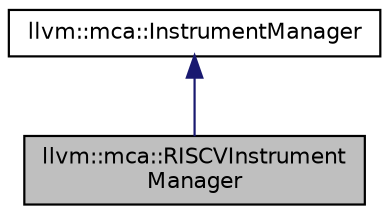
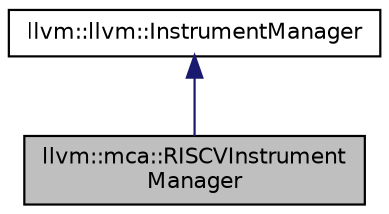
(195, 33) -> (195, 33)
